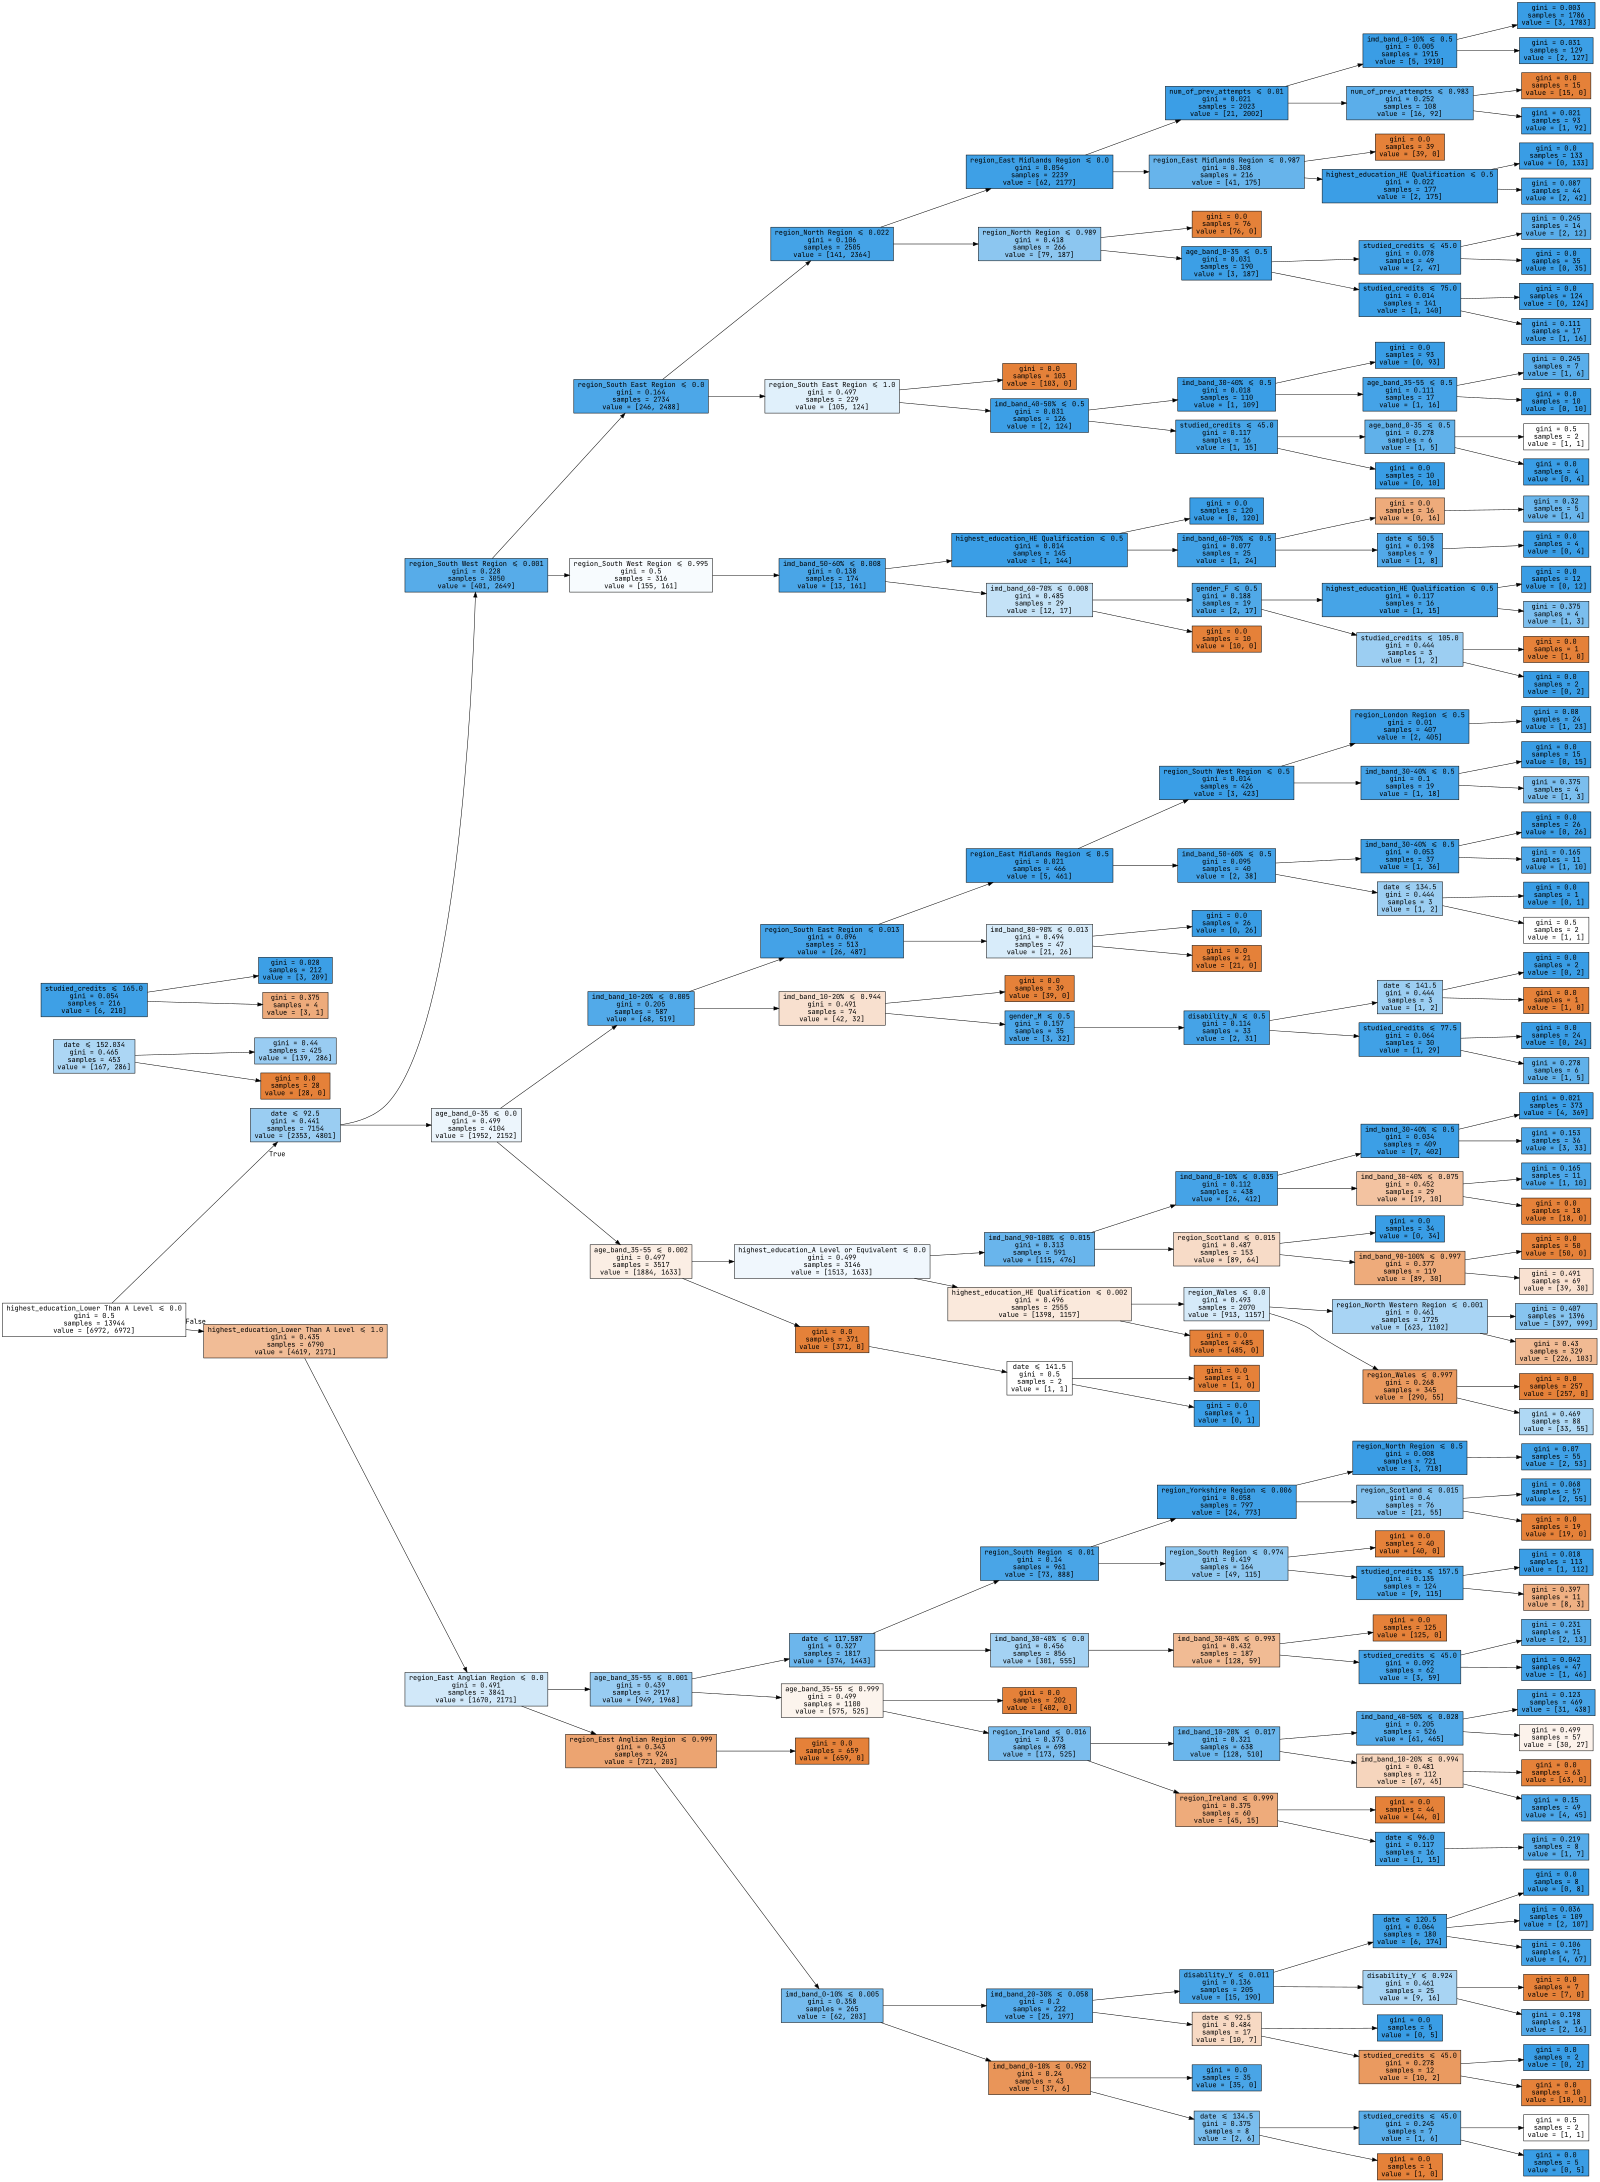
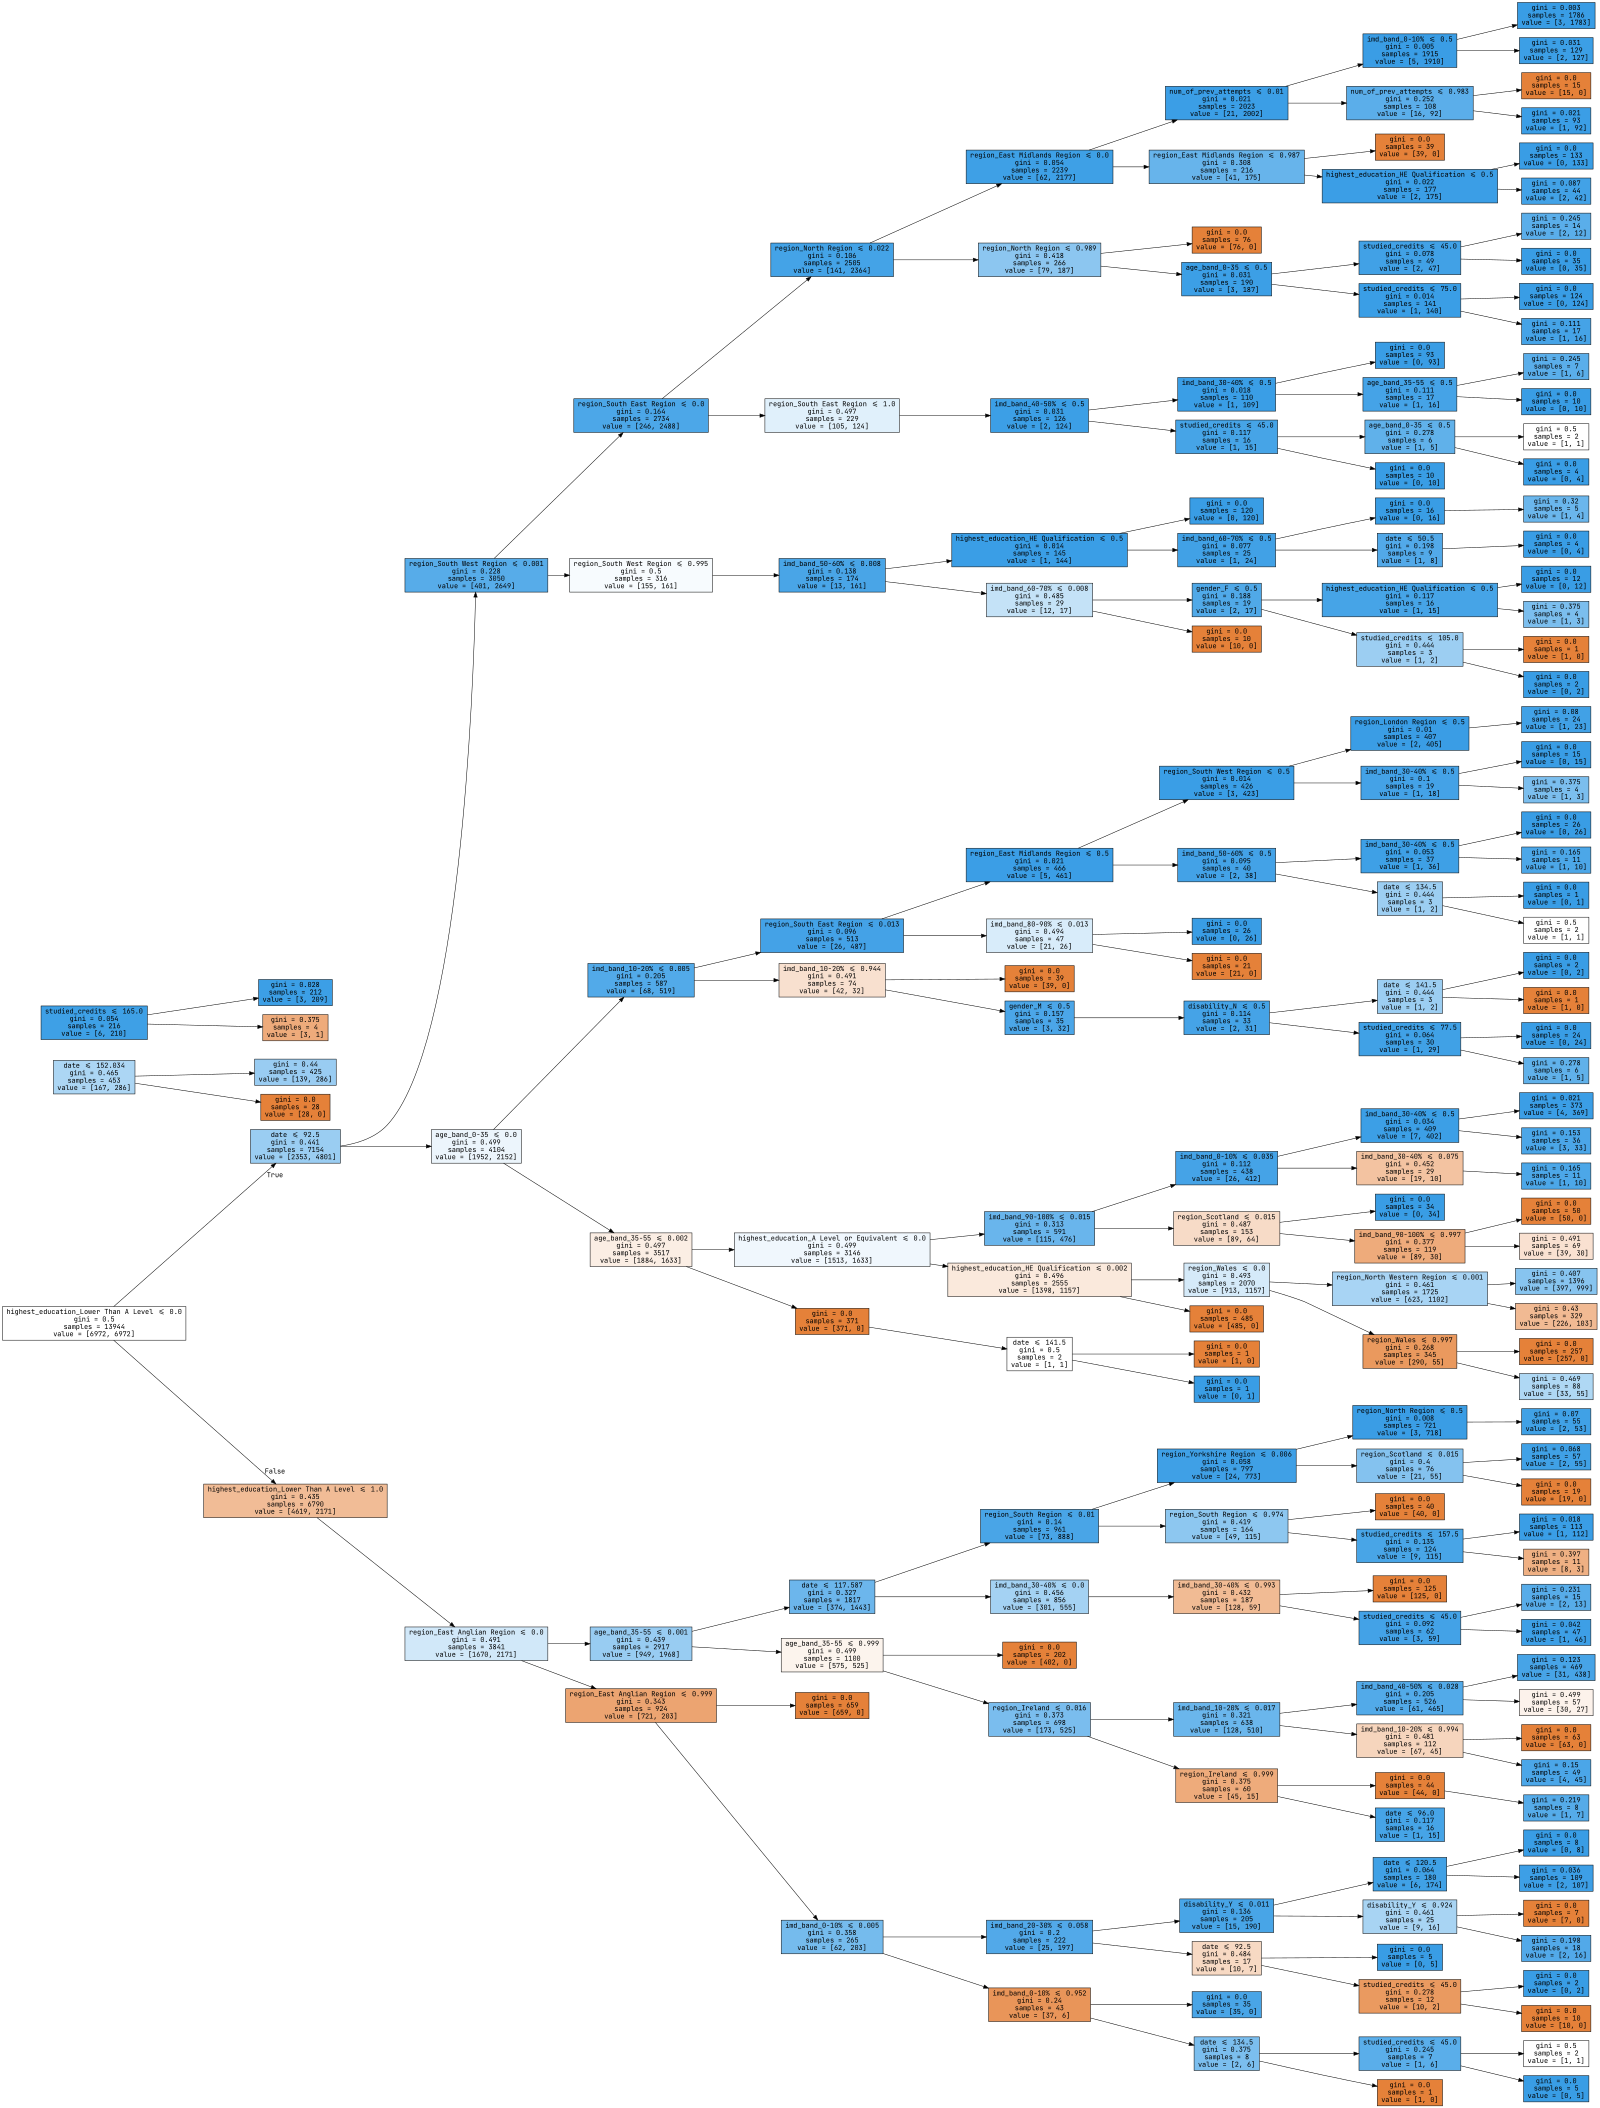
(1040, 377) -> none
(1410, 511) -> (1410, 511)
(1556, 1211) -> none
(1482, 1848) -> (1482, 1797)
(1556, 1952) -> none
